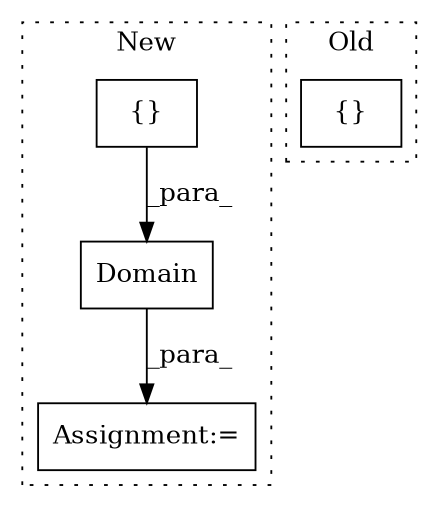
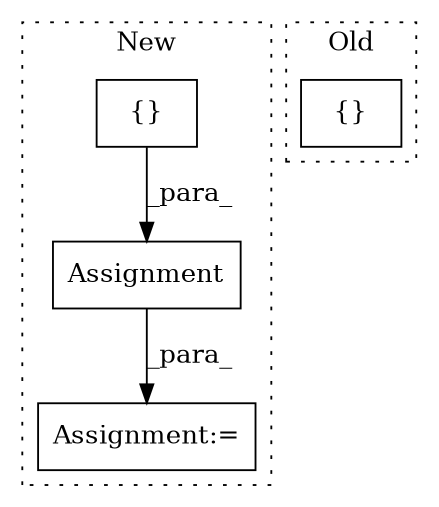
(147, 275) -> (147, 275)
